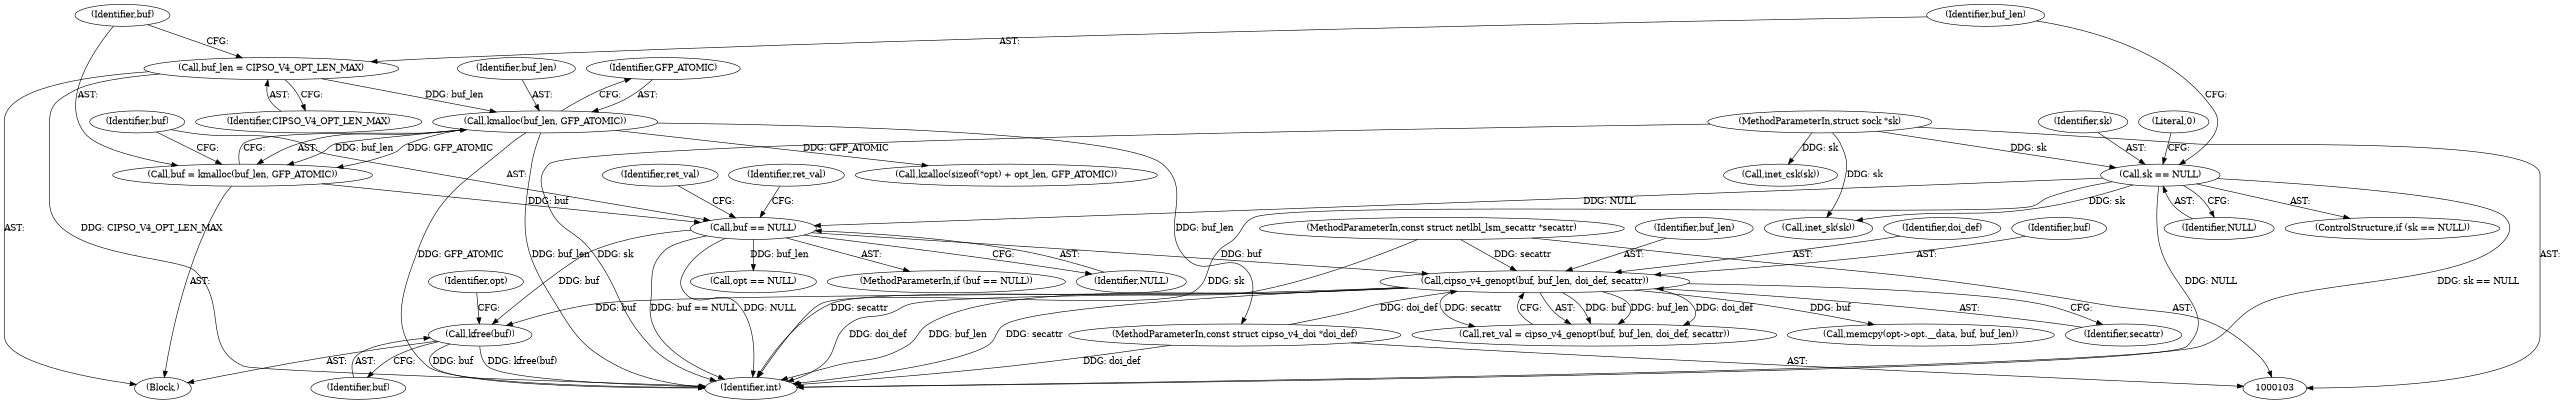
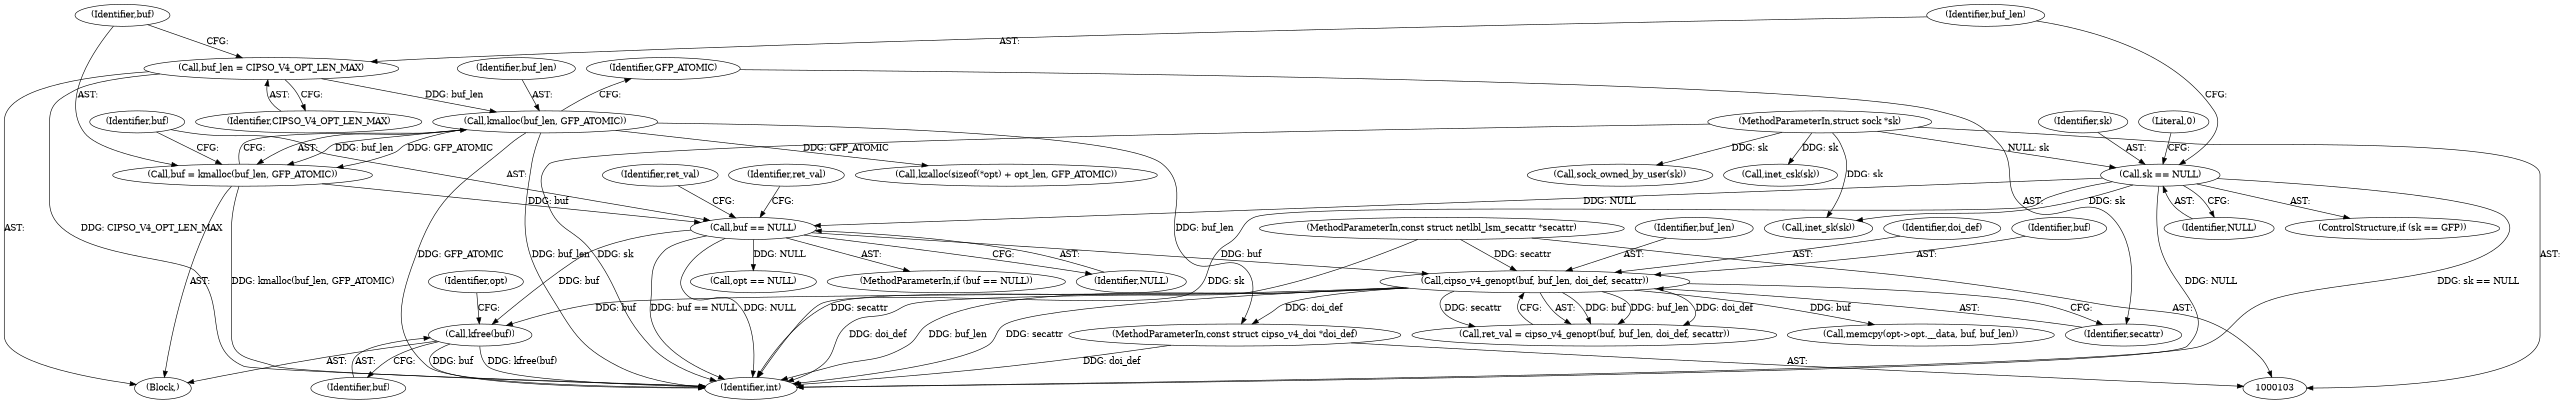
(627, 98) -> (1509, 83)
(2028, 149) -> (2028, 149)
none -> (1620, 175)
(2392, 228) -> (2392, 228)
(779, 255) -> (779, 255)
(1370, 306) -> (1329, 295)
none -> (257, 361)
